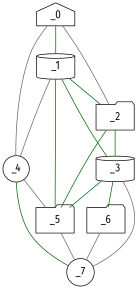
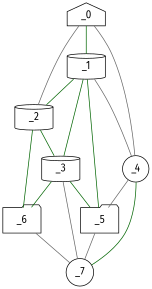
(115, 117) -> (34, 117)
(82, 168) -> (28, 169)
